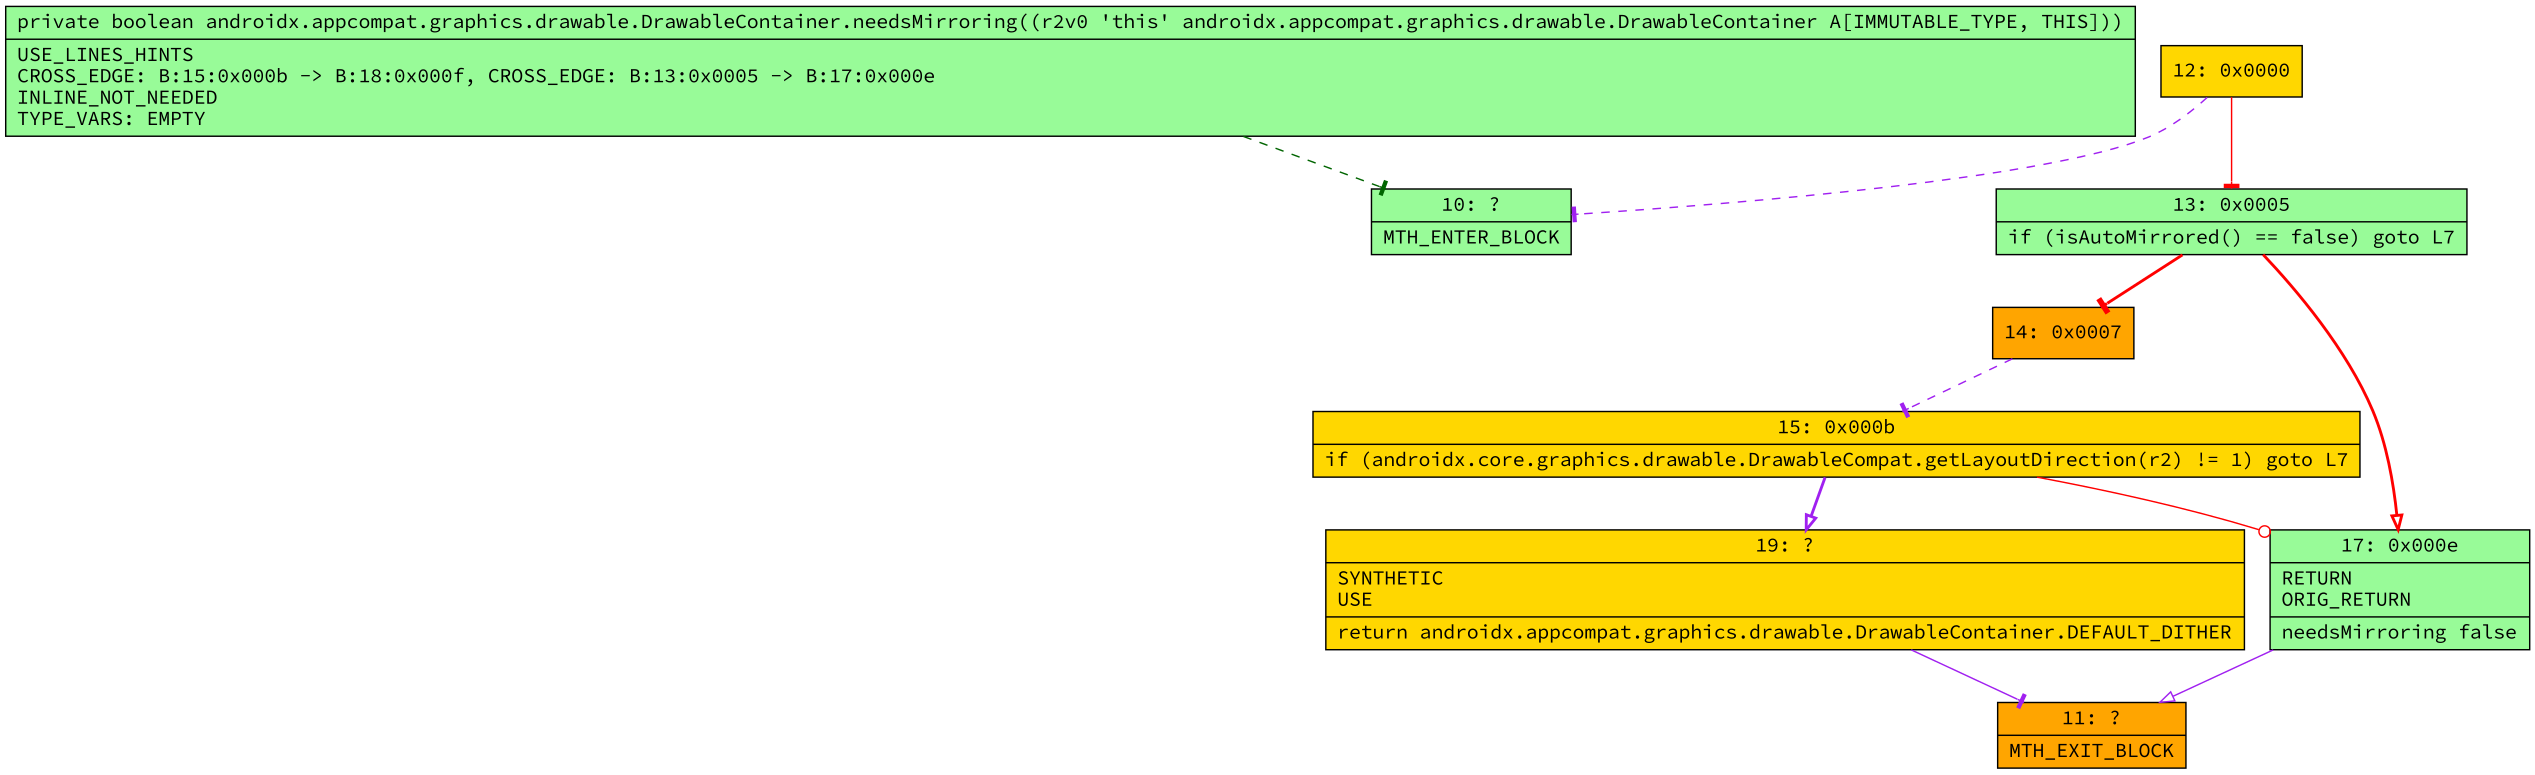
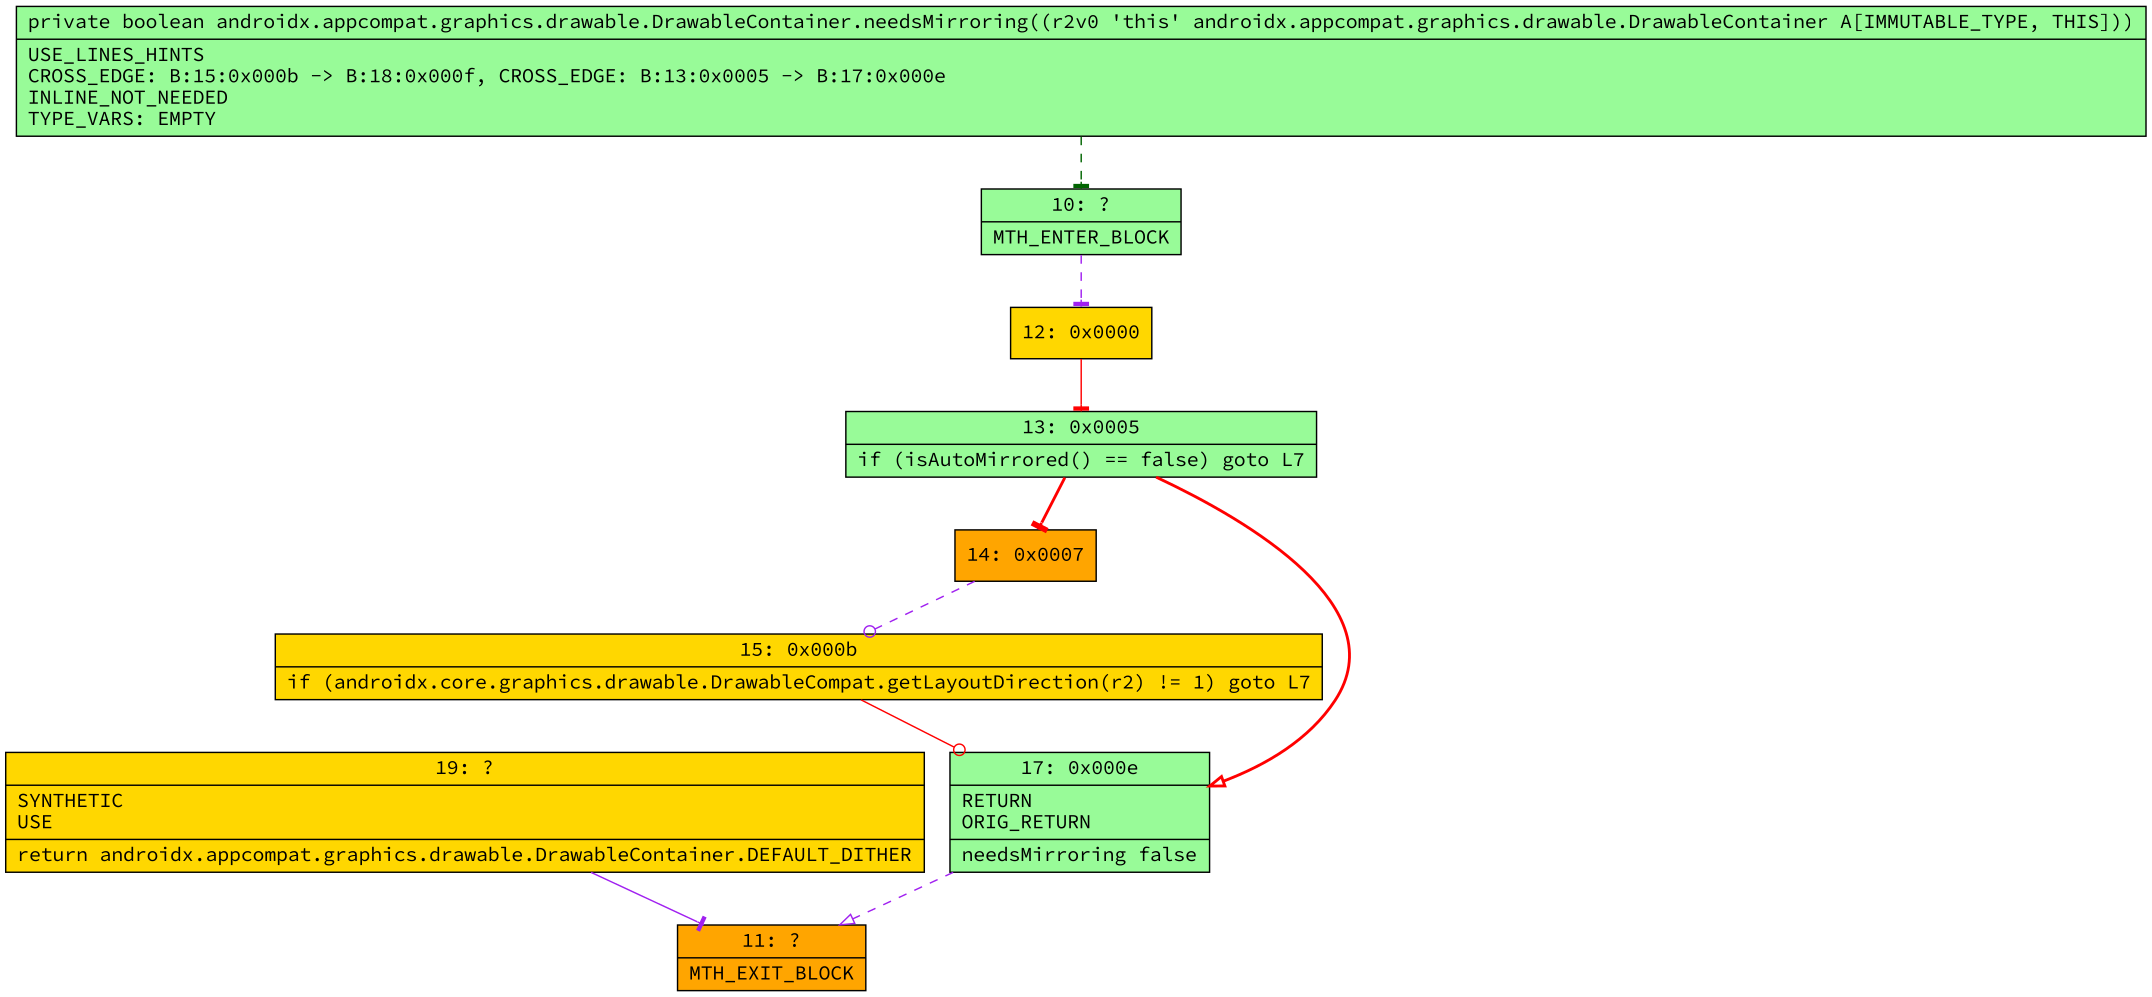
(1901, 185) -> (1081, 277)
(1961, 384) -> (925, 605)
(1818, 497) -> none
(2223, 673) -> (903, 896)
